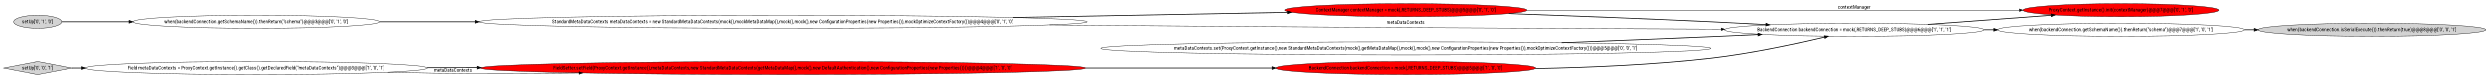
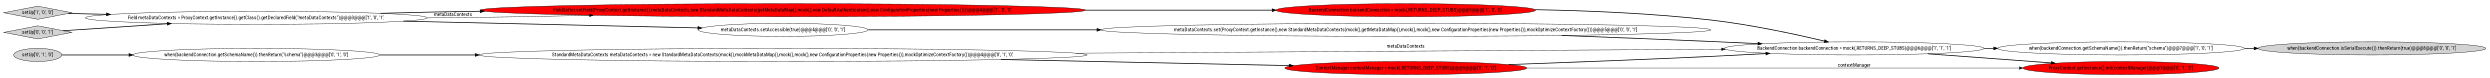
none -> (38, 13)
none -> (783, 30)
